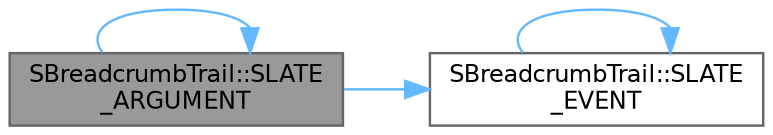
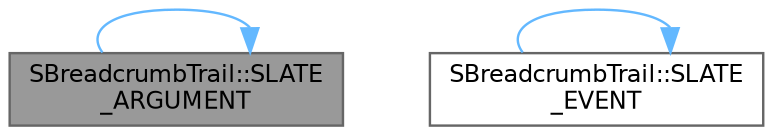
(374, 89) -> none
